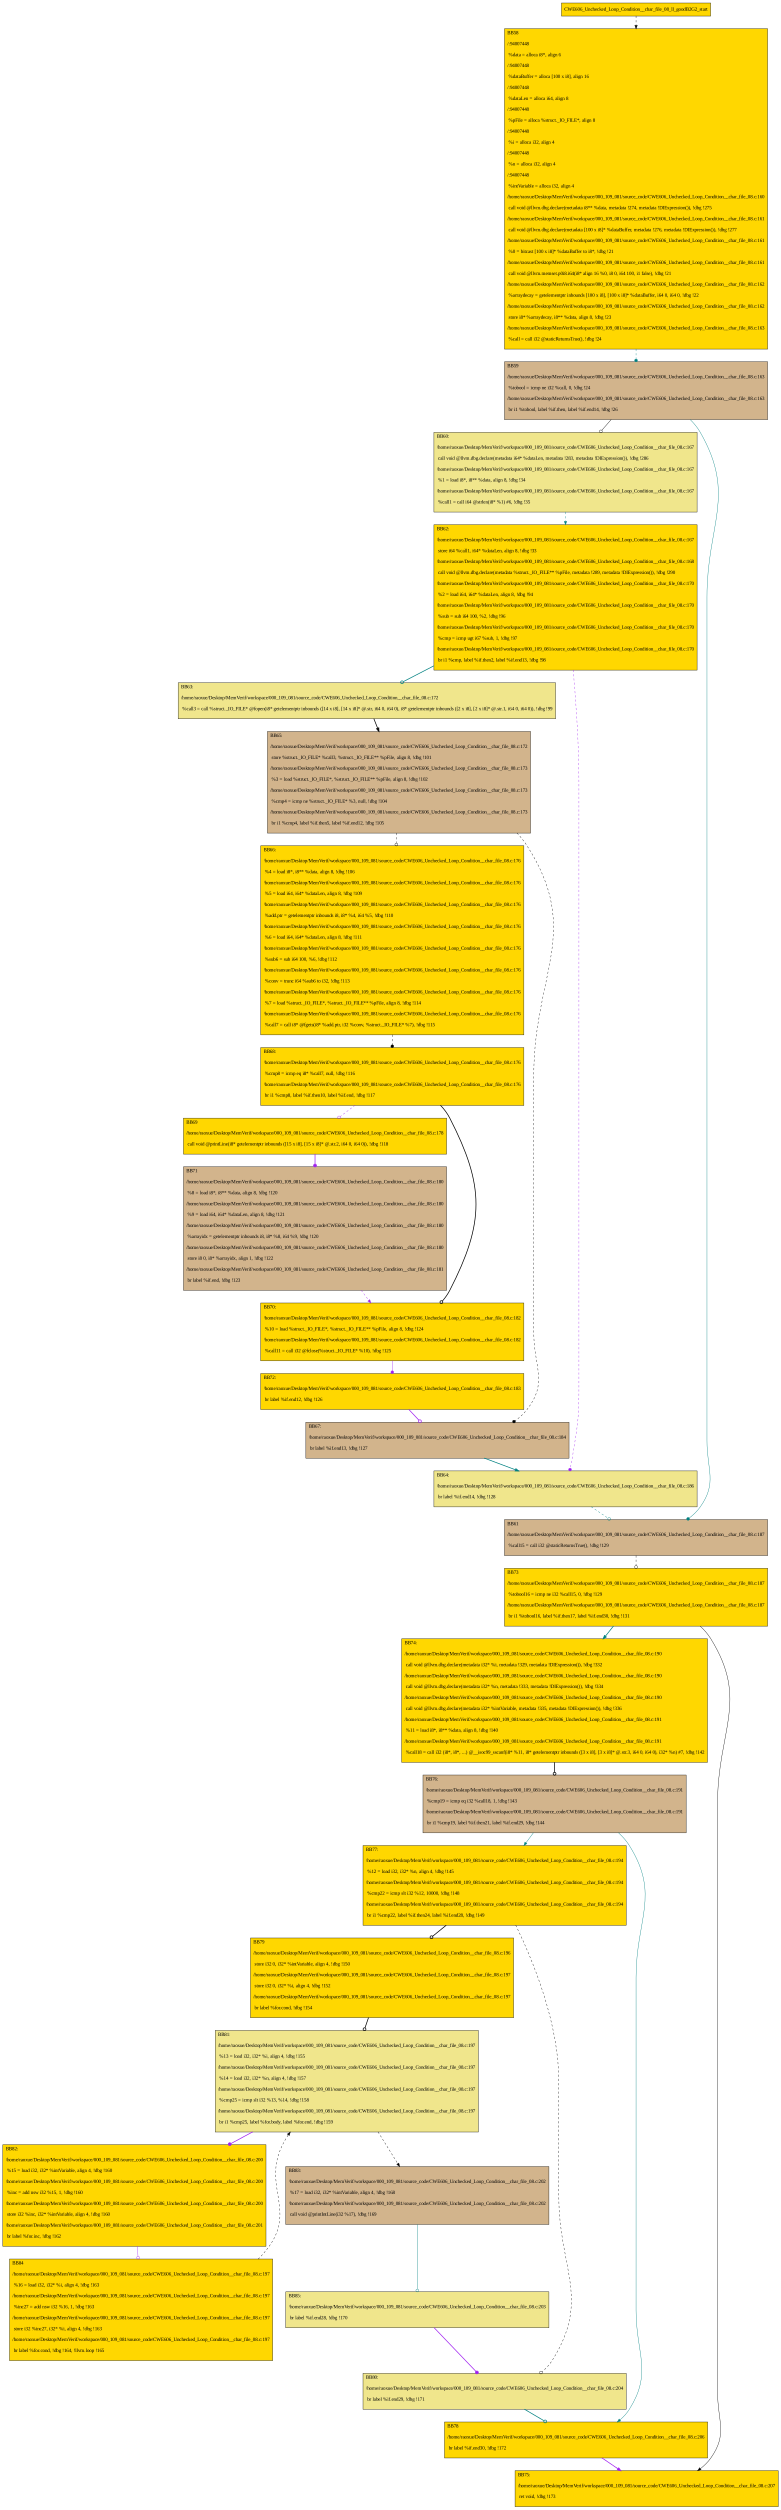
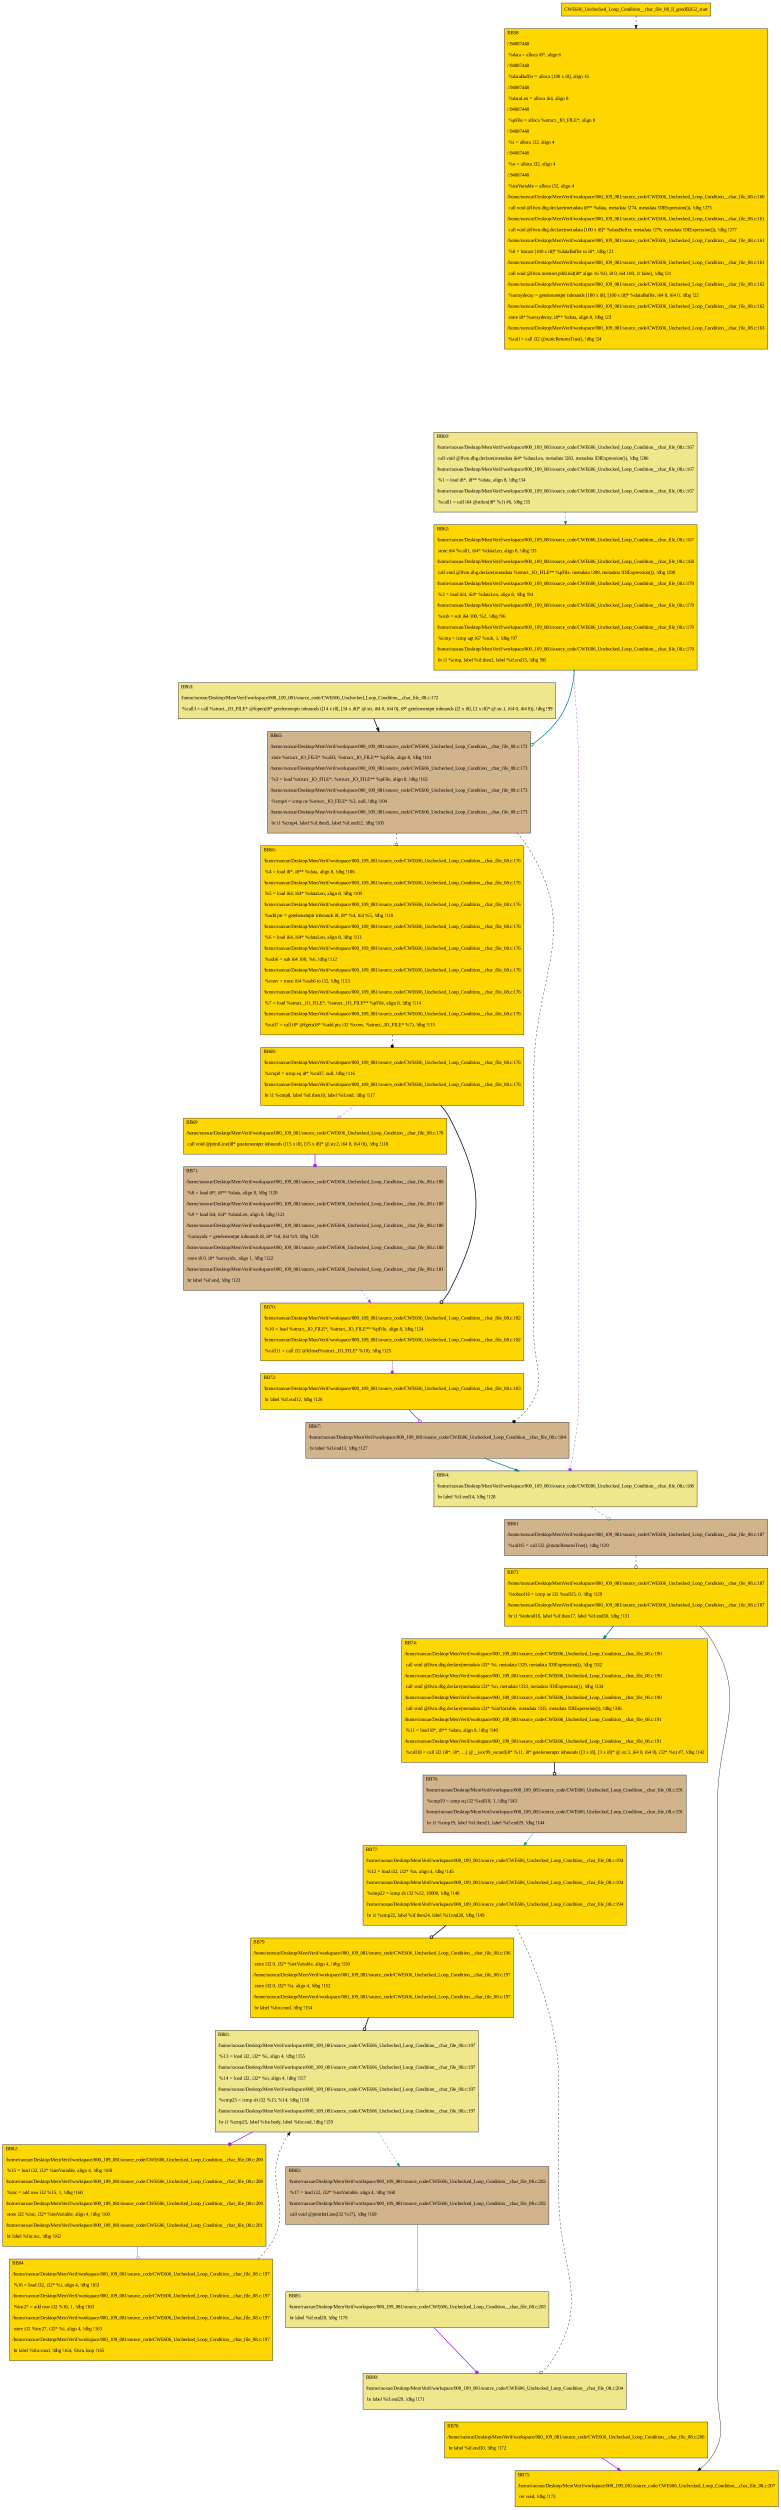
(636, 391) -> none
(419, 674) -> (563, 712)
(636, 2126) -> none
(388, 2148) -> (388, 2148)
(534, 2415) -> none
